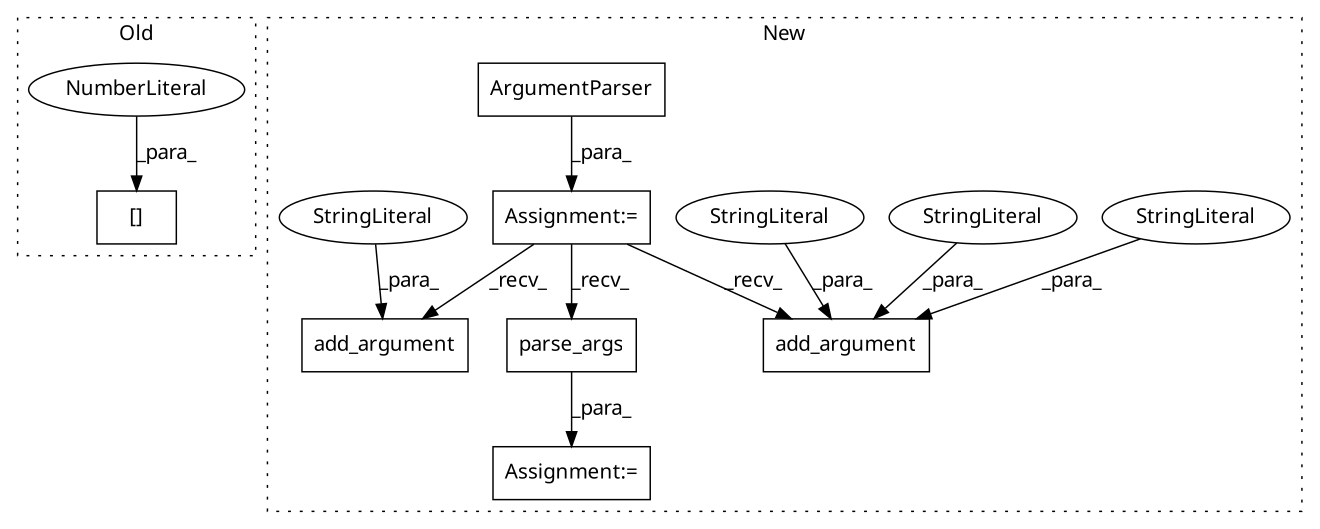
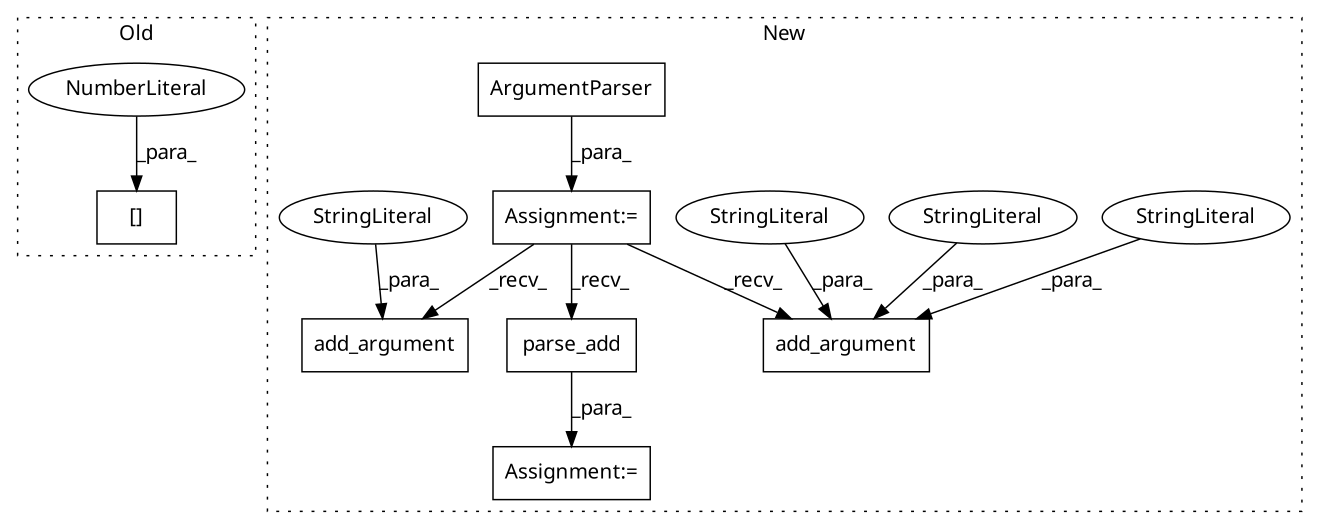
(572, 345) -> (572, 345)
